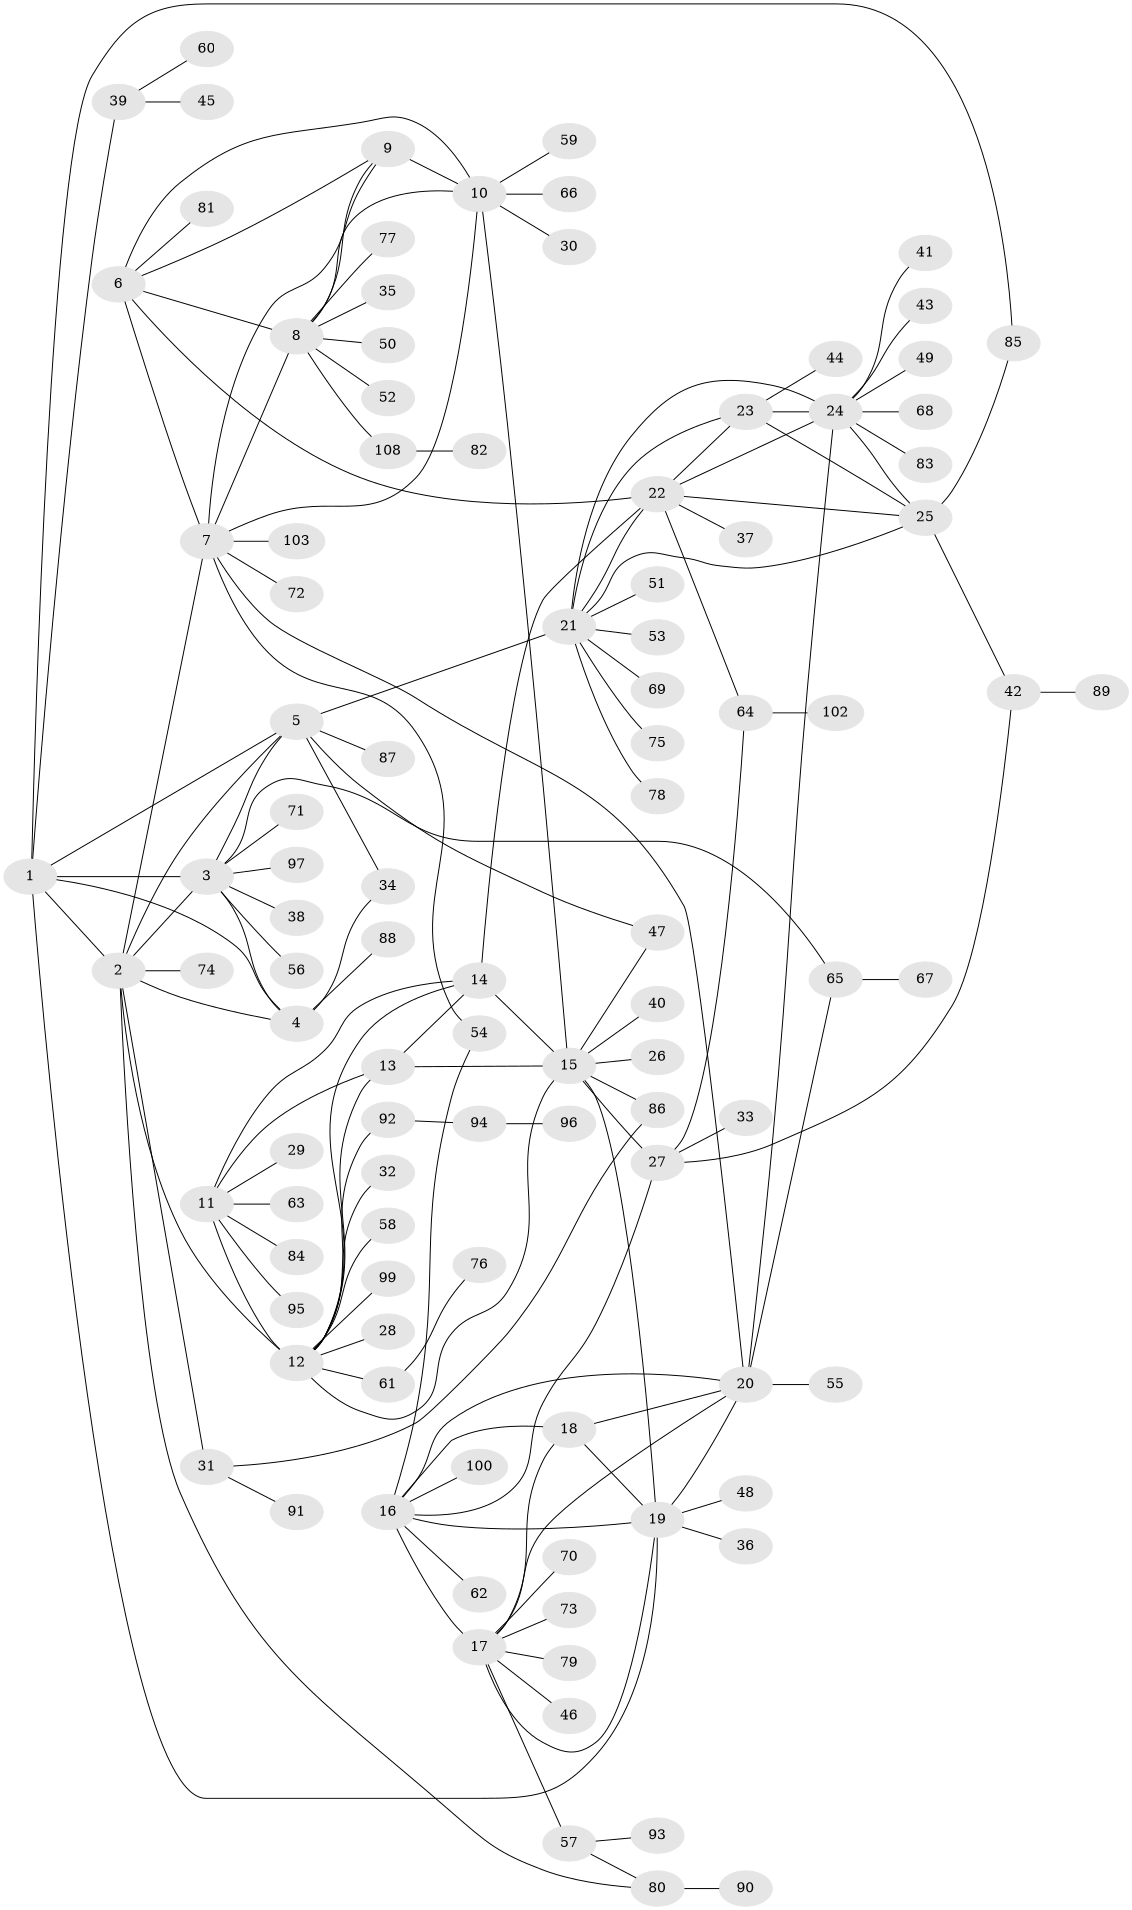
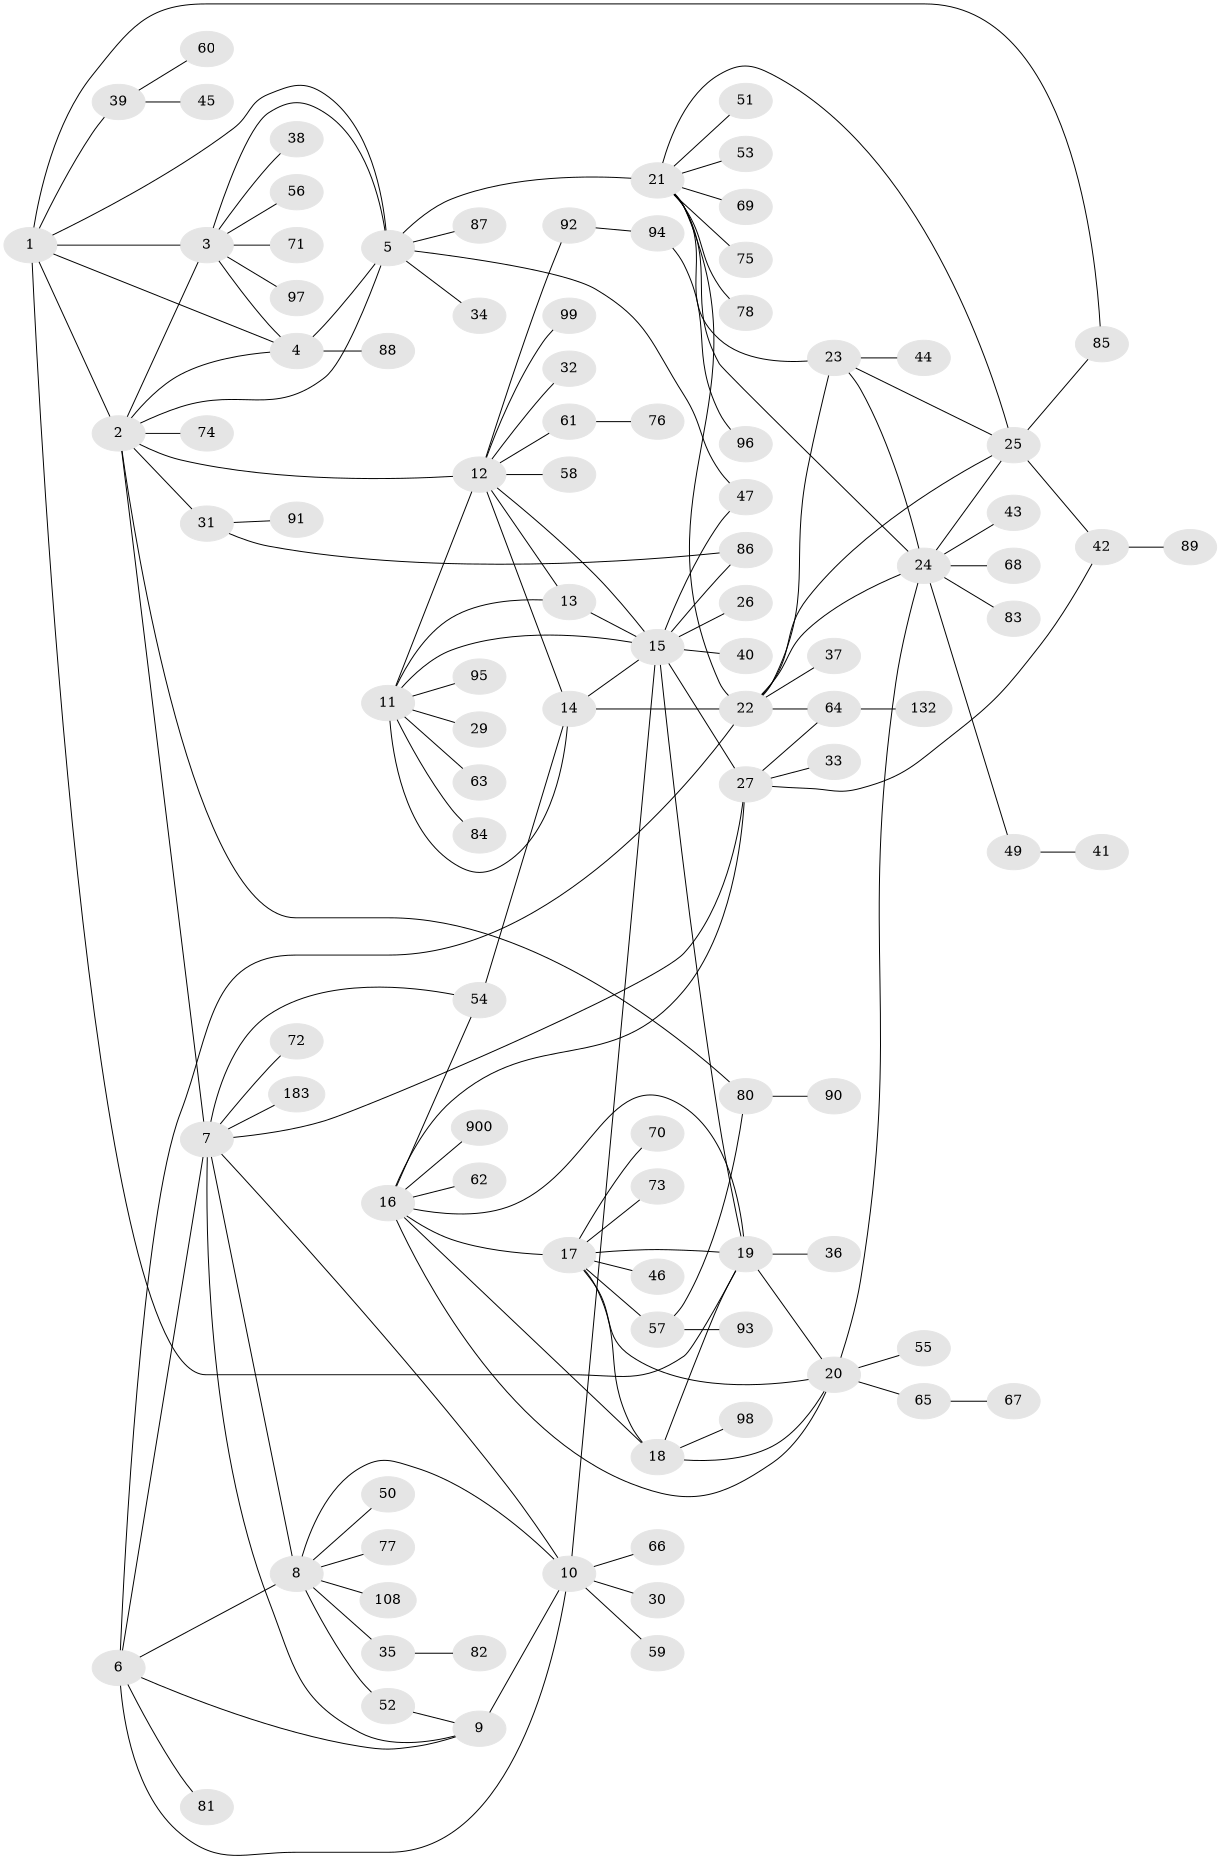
(342, 243) -> (434, 1717)
(881, 333) -> (1058, 852)
(438, 451) -> (434, 1653)
(297, 541) -> (297, 1094)
none -> (510, 637)
(836, 713) -> (924, 709)
(518, 841) -> none
(648, 853) -> (541, 1030)
(342, 955) -> (345, 301)
(434, 1024) -> (522, 861)
(388, 1332) -> none
none -> (746, 1420)
(479, 1467) -> (479, 1128)
(746, 1493) -> none
(569, 1663) -> none
